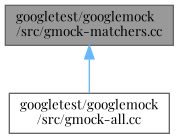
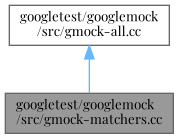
(89, 76) -> (89, 76)
